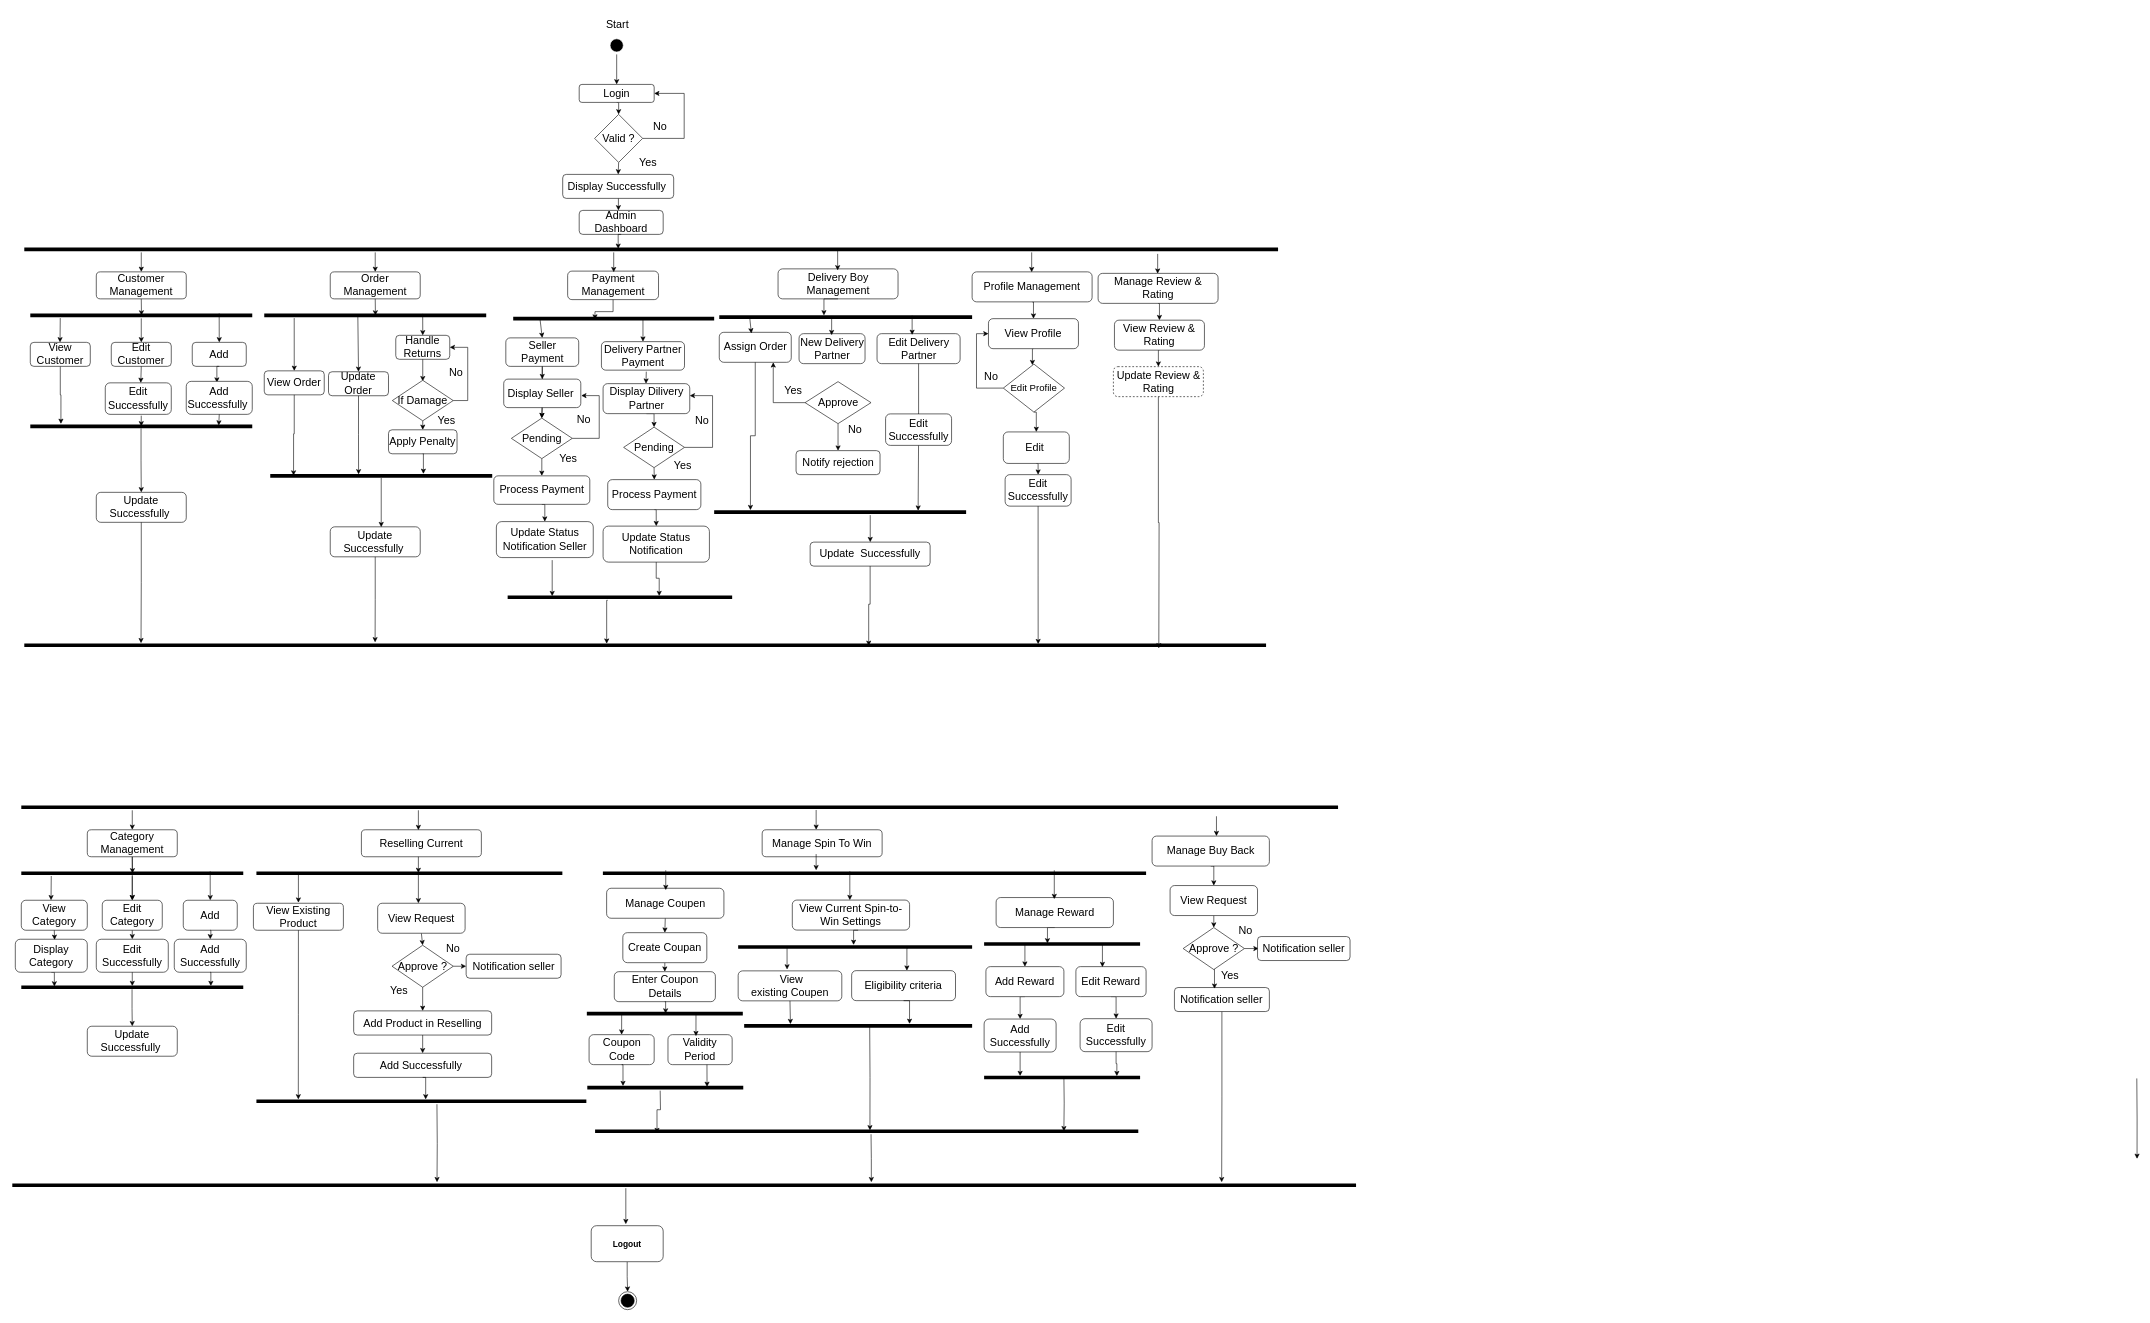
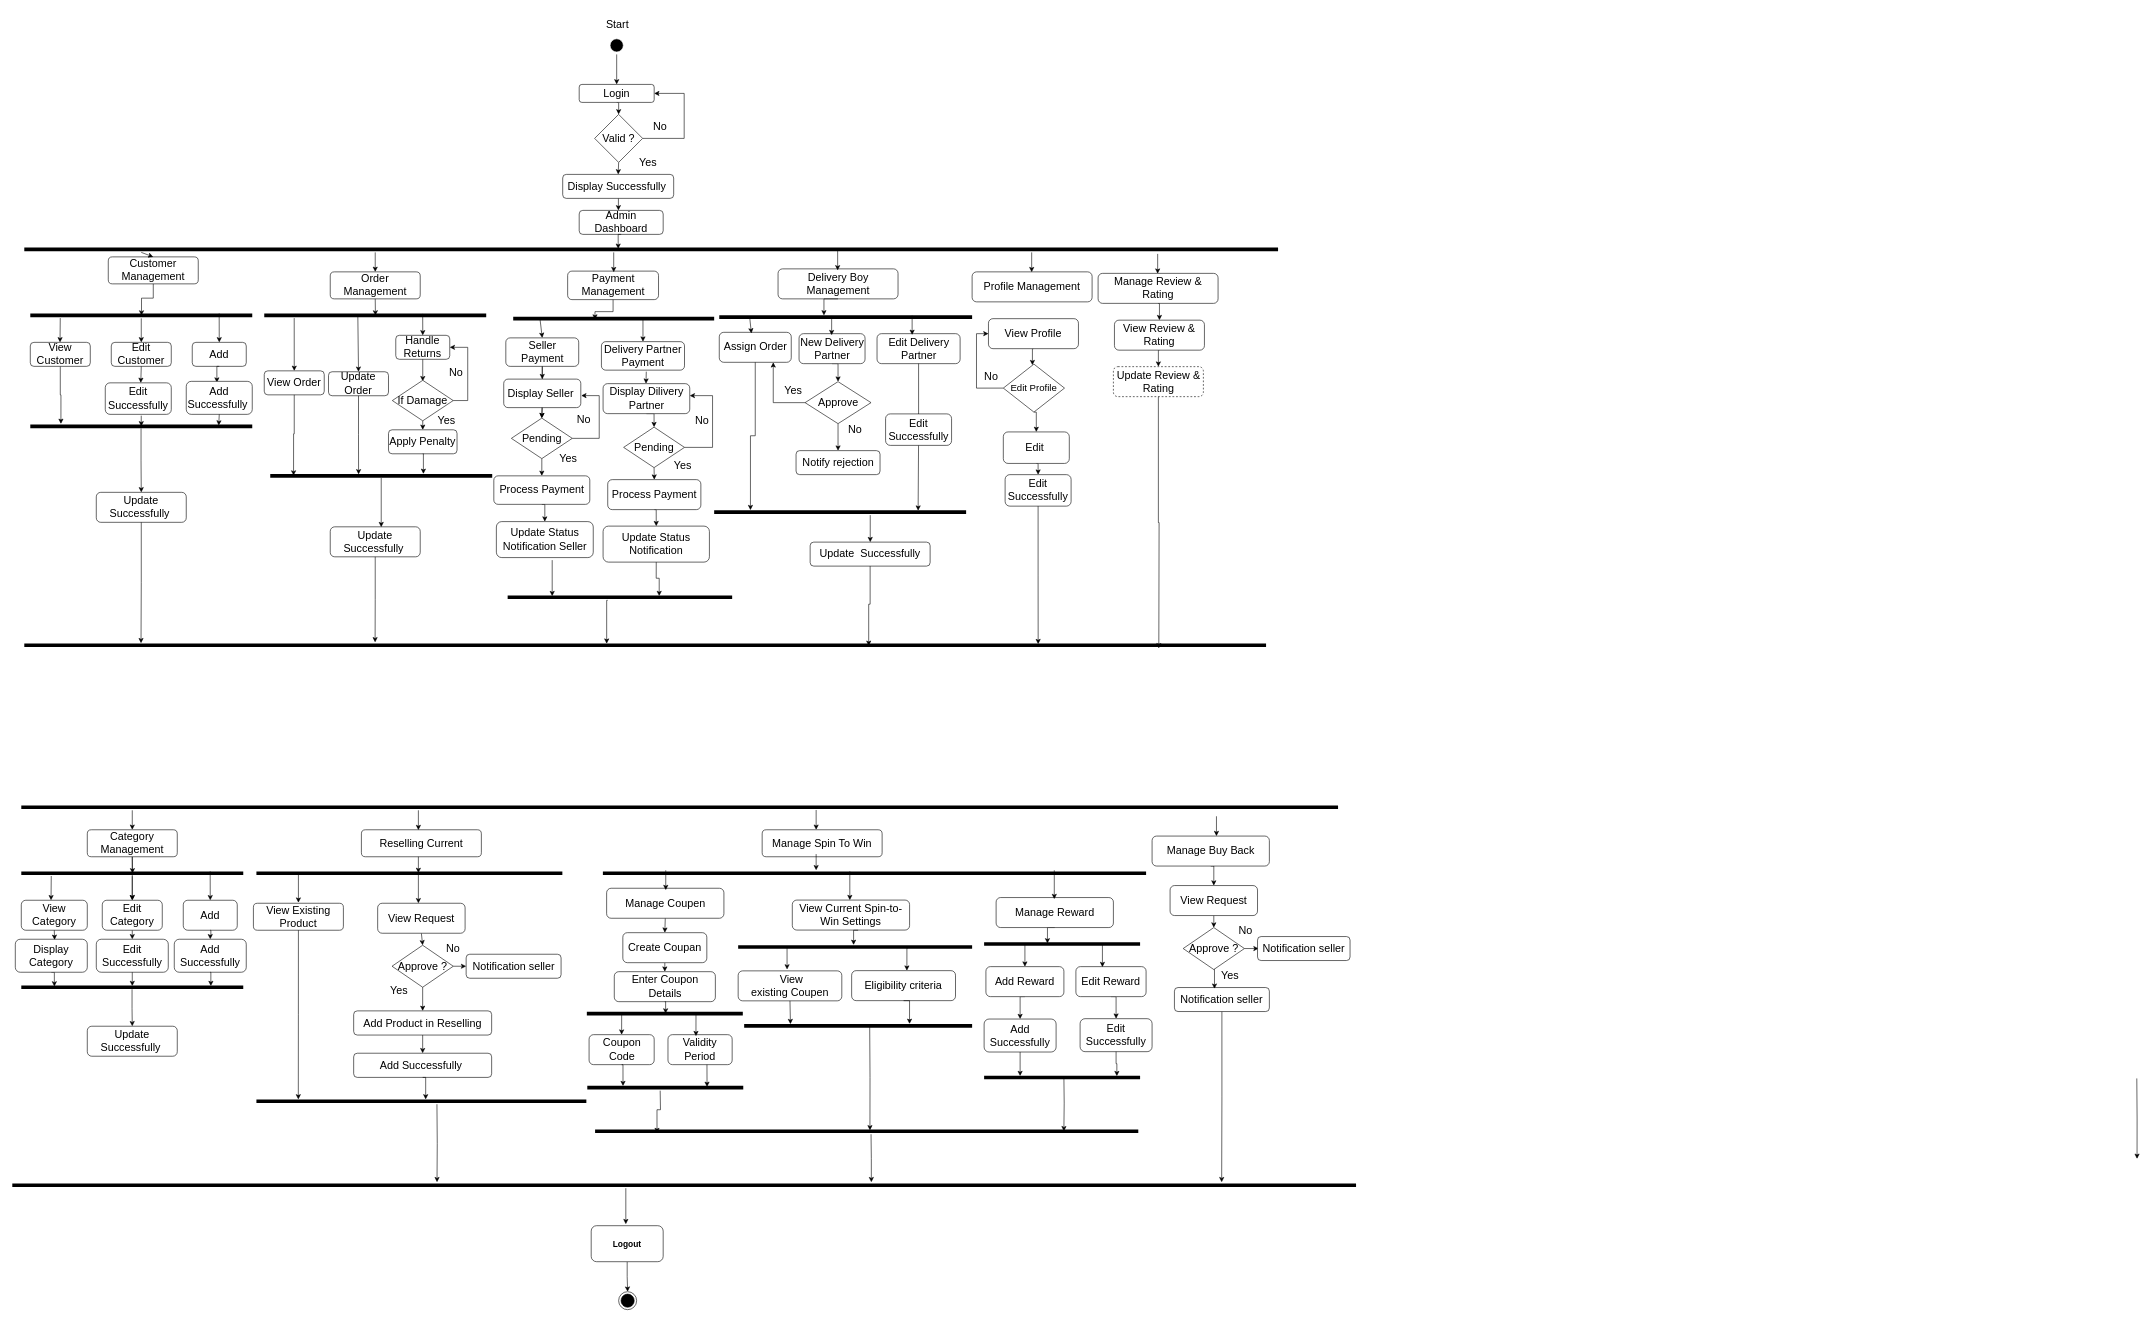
(141, 285) -> (153, 270)
(1034, 307) -> none
none -> (838, 376)
